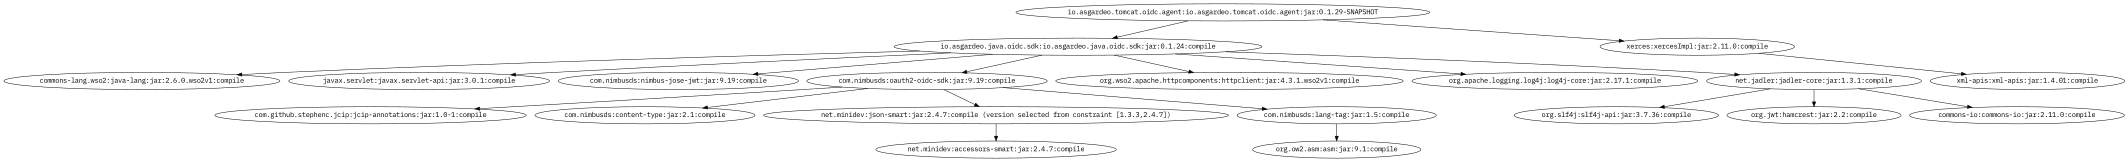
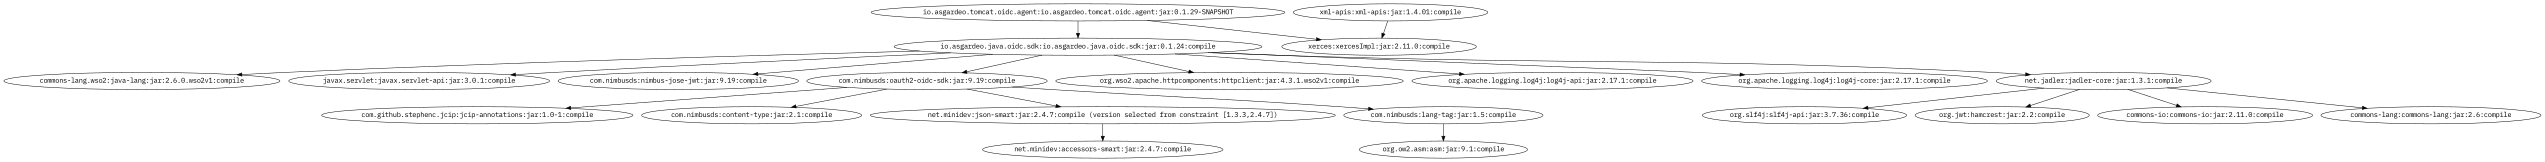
(1860, 64) -> (1386, 27)
none -> (1553, 81)
none -> (2431, 115)
